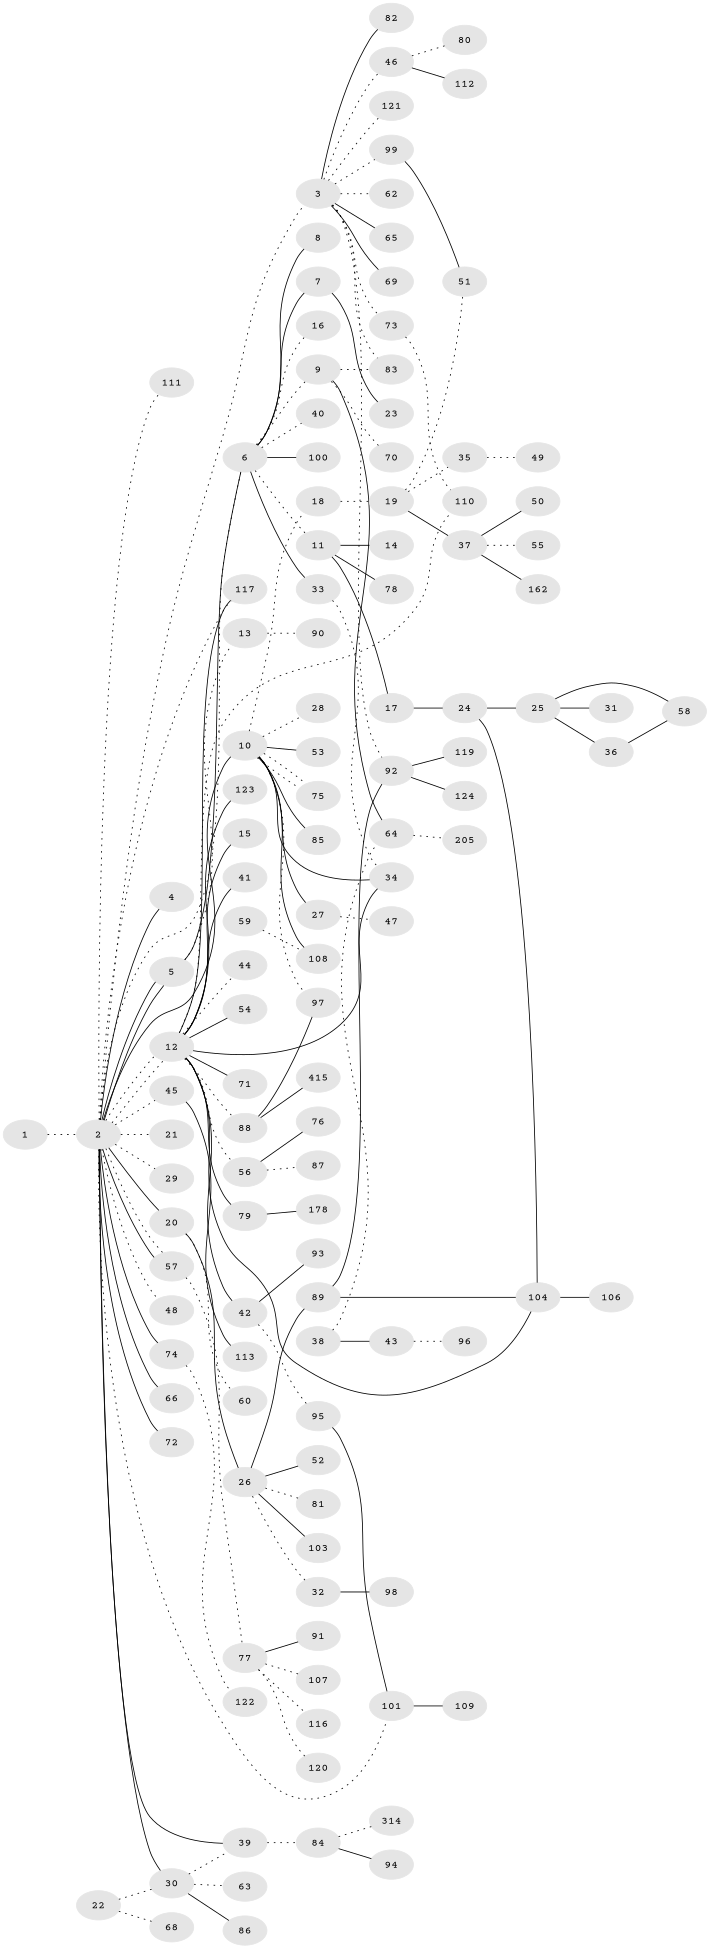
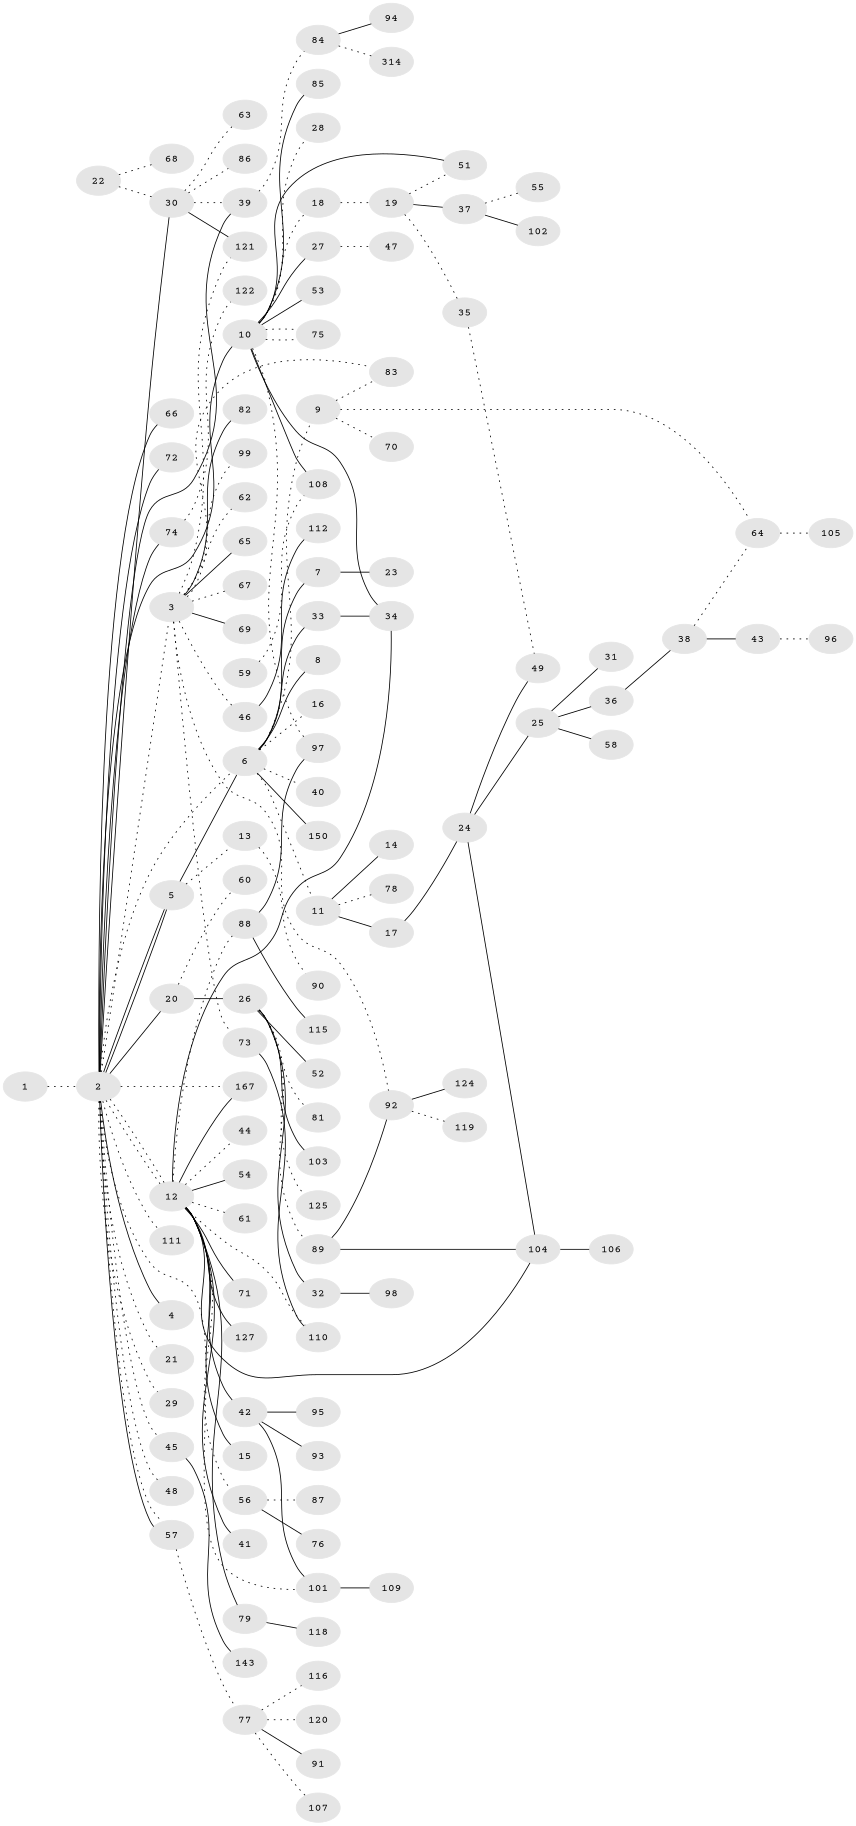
(465, 40) -> none
(436, 212) -> (297, 180)
none -> (208, 225)
(428, 413) -> (278, 1239)
(318, 457) -> (318, 836)
(538, 501) -> none
(354, 567) -> (355, 900)
none -> (245, 585)
(364, 588) -> (568, 409)
(245, 589) -> (245, 1087)
(538, 589) -> (538, 231)
(648, 732) -> (648, 670)
none -> (495, 746)
(353, 747) -> (355, 616)
(428, 761) -> (428, 1116)
(245, 789) -> (245, 1337)
(465, 840) -> (831, 533)
(318, 1078) -> (318, 1030)
none -> (318, 1205)
(318, 1209) -> (318, 1632)
none -> (245, 1218)
(245, 1357) -> (245, 1663)
(284, 1368) -> (282, 1412)
(275, 1387) -> (282, 1124)
(276, 1540) -> (282, 1146)
(363, 1557) -> (281, 1492)
(208, 1907) -> (208, 181)
